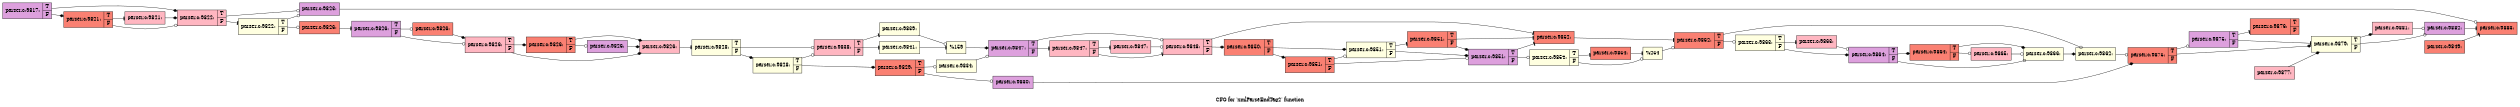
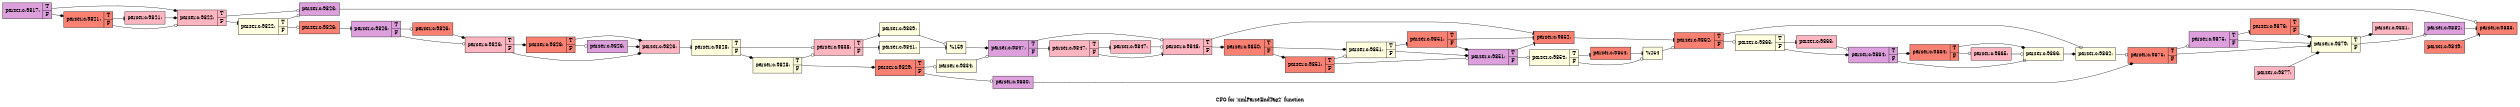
(2417, 28) -> none
none -> (2303, 35)
